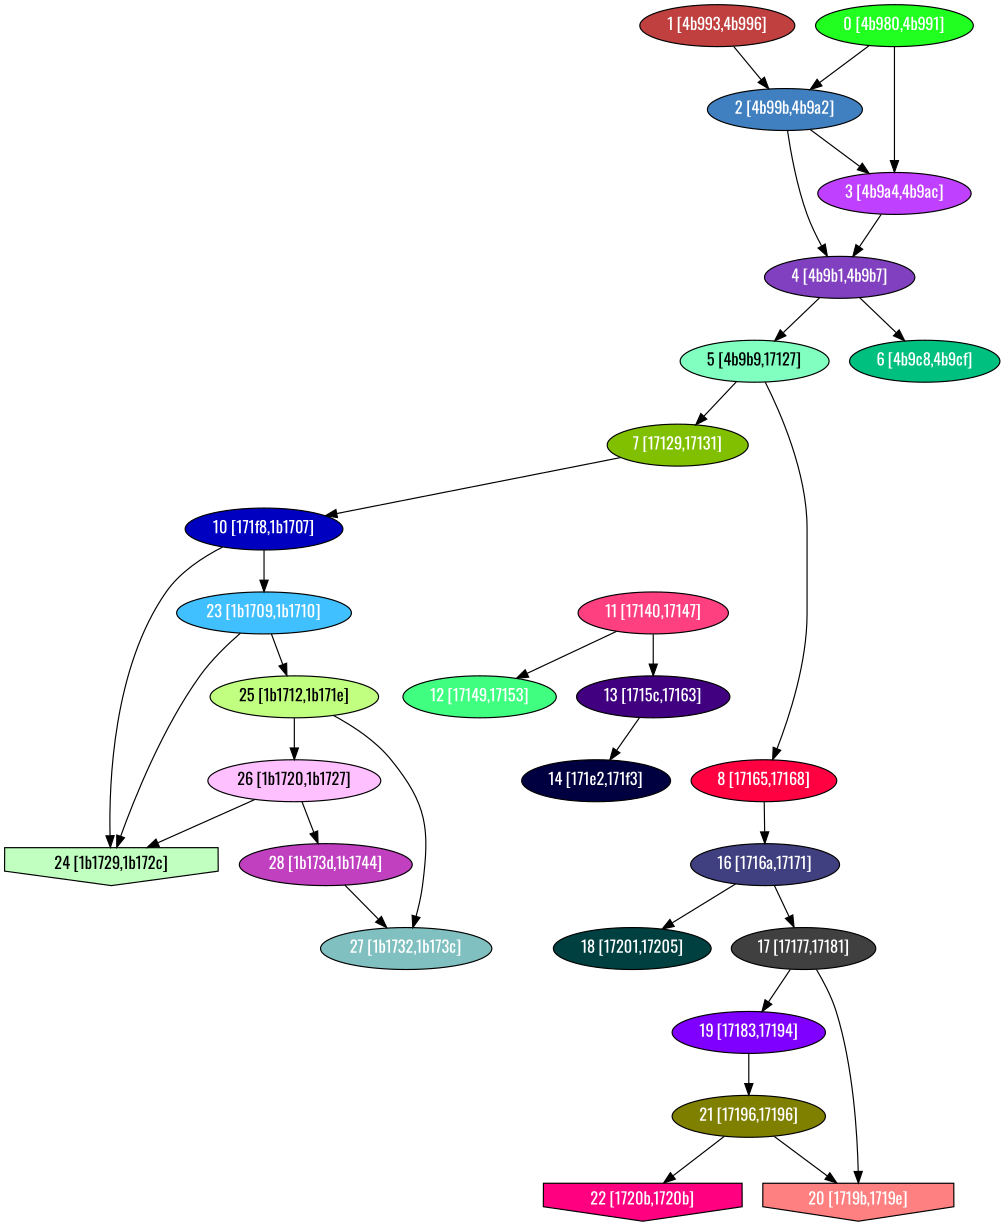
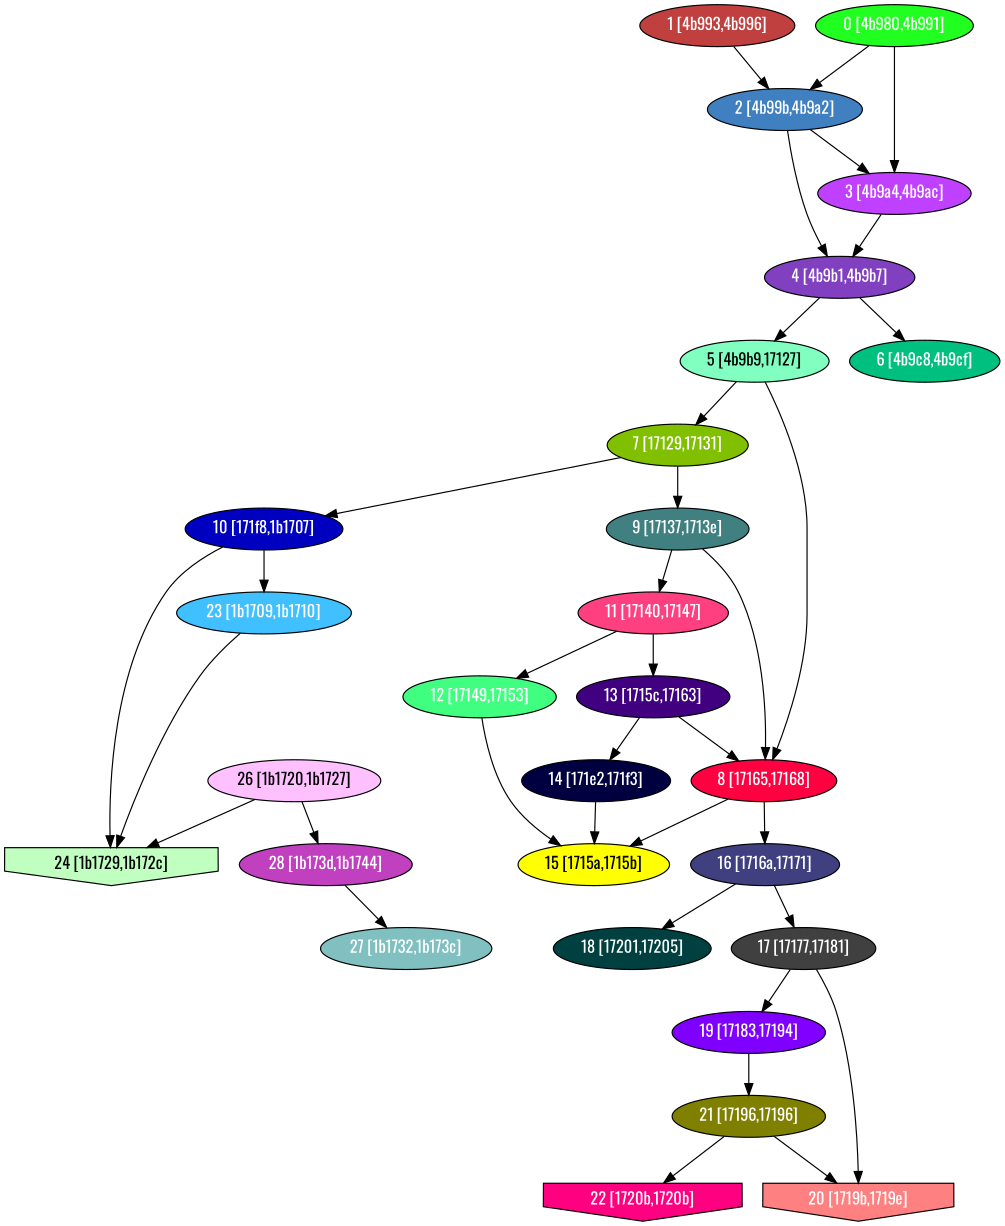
none -> (678, 529)
(294, 697) -> none
none -> (704, 735)
none -> (594, 865)
